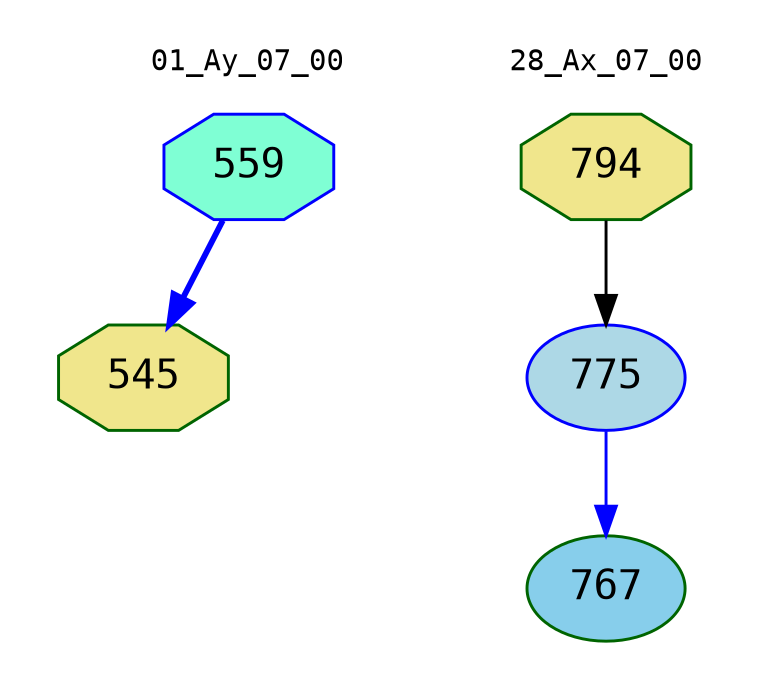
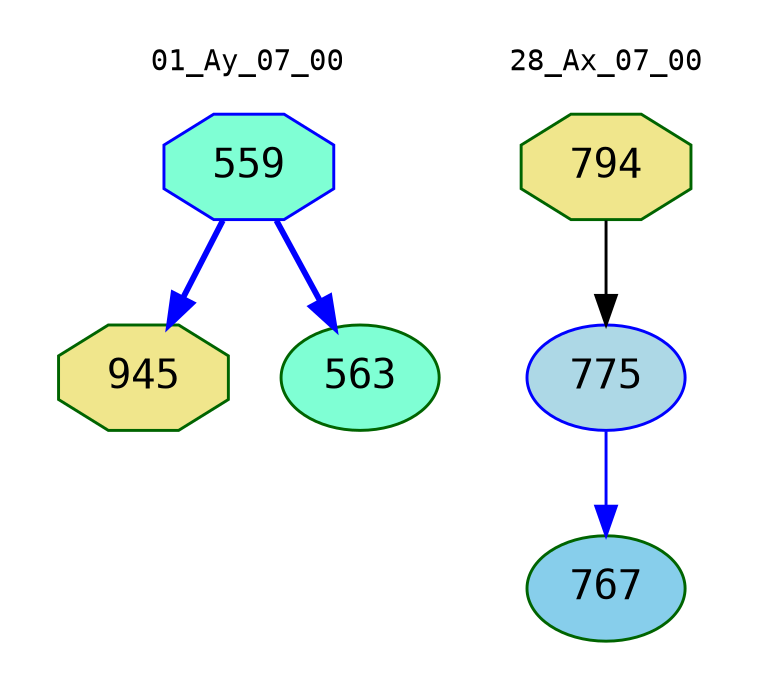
(143, 378) -> (143, 378)
none -> (360, 378)
